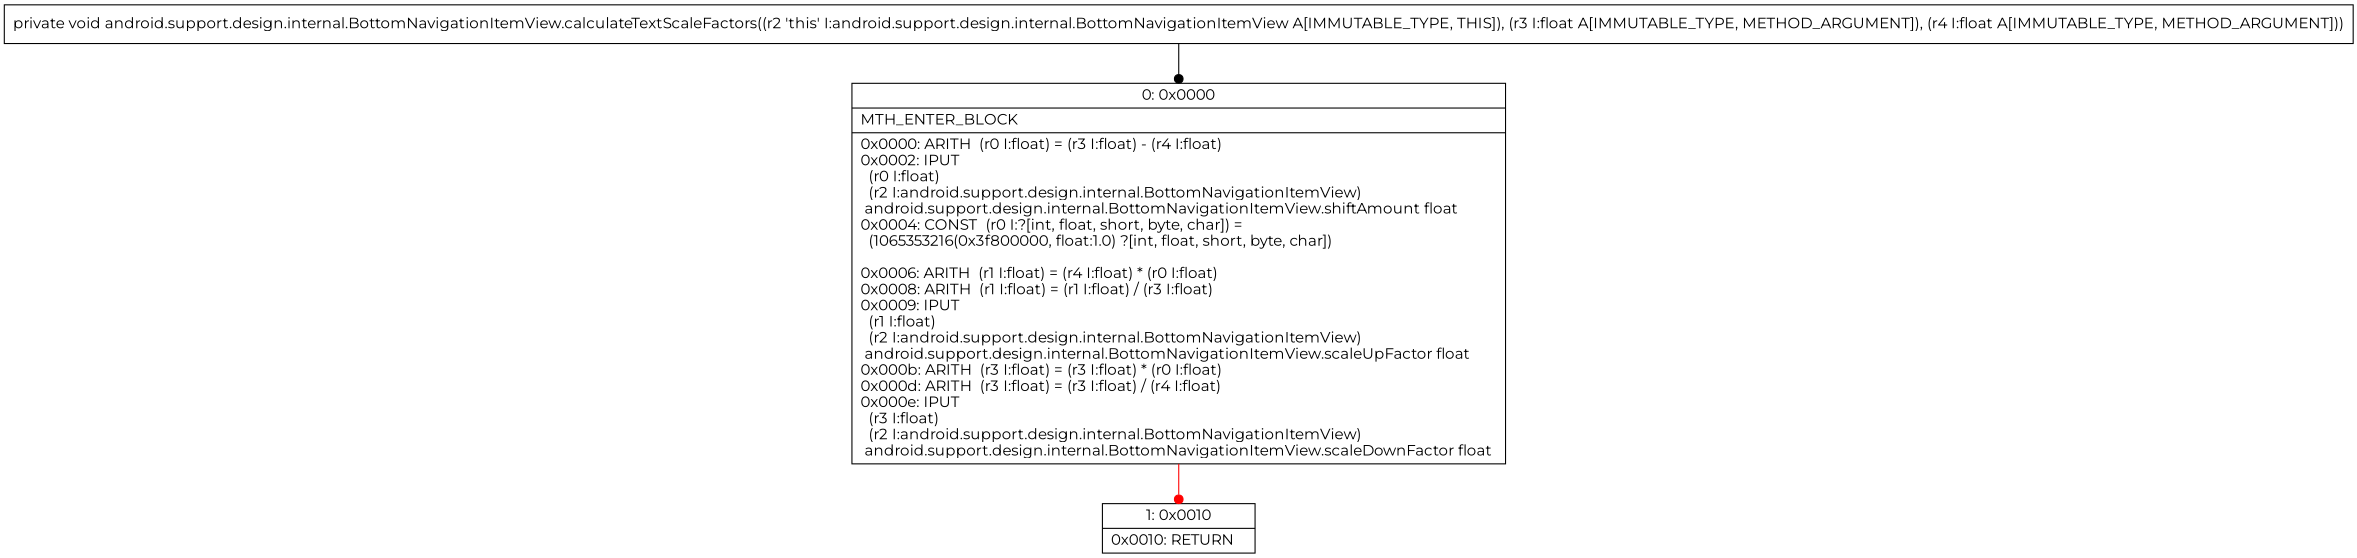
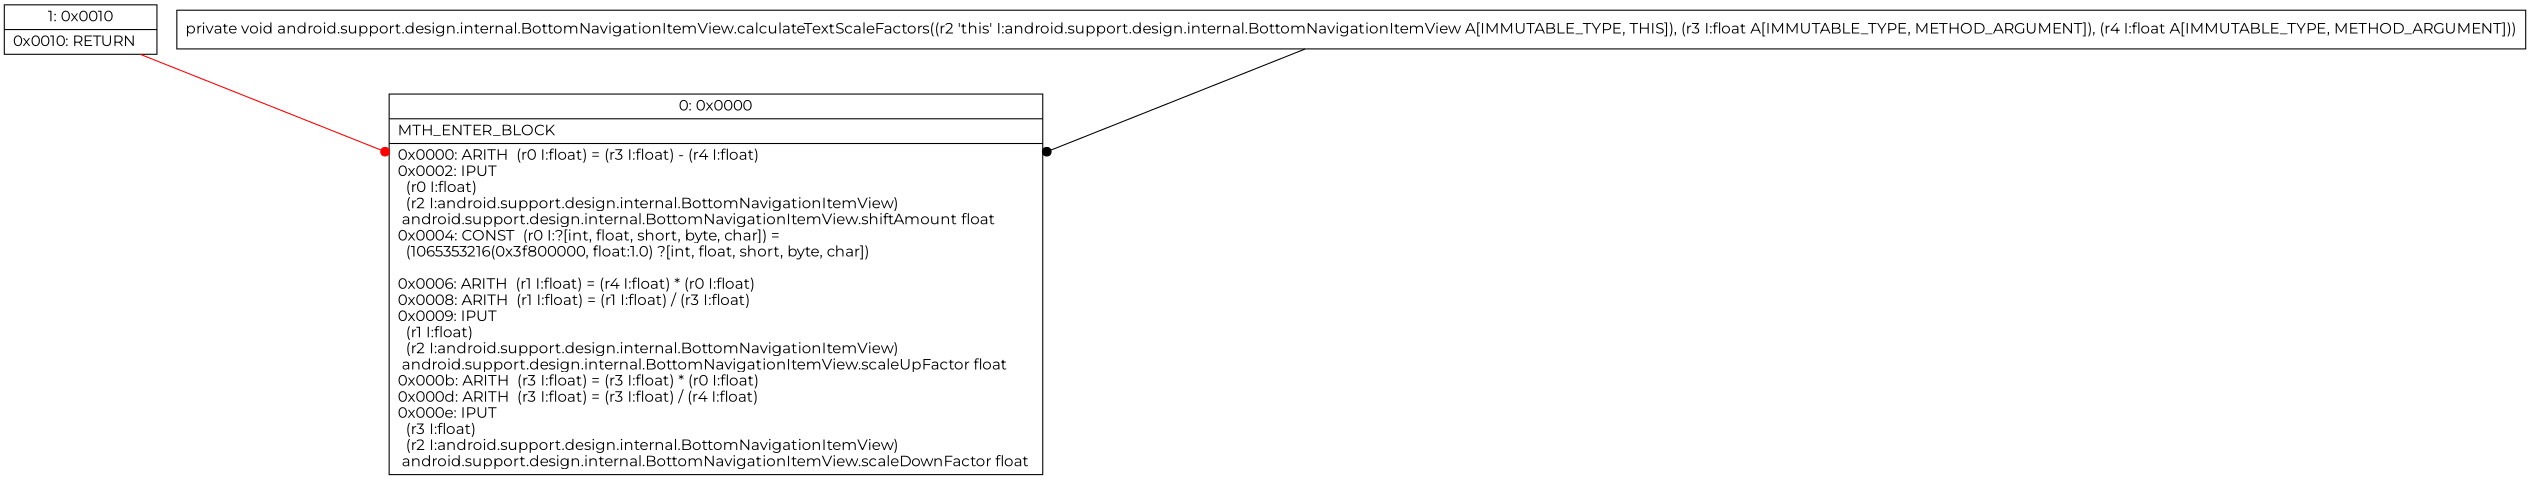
(1179, 479) -> (261, 102)
